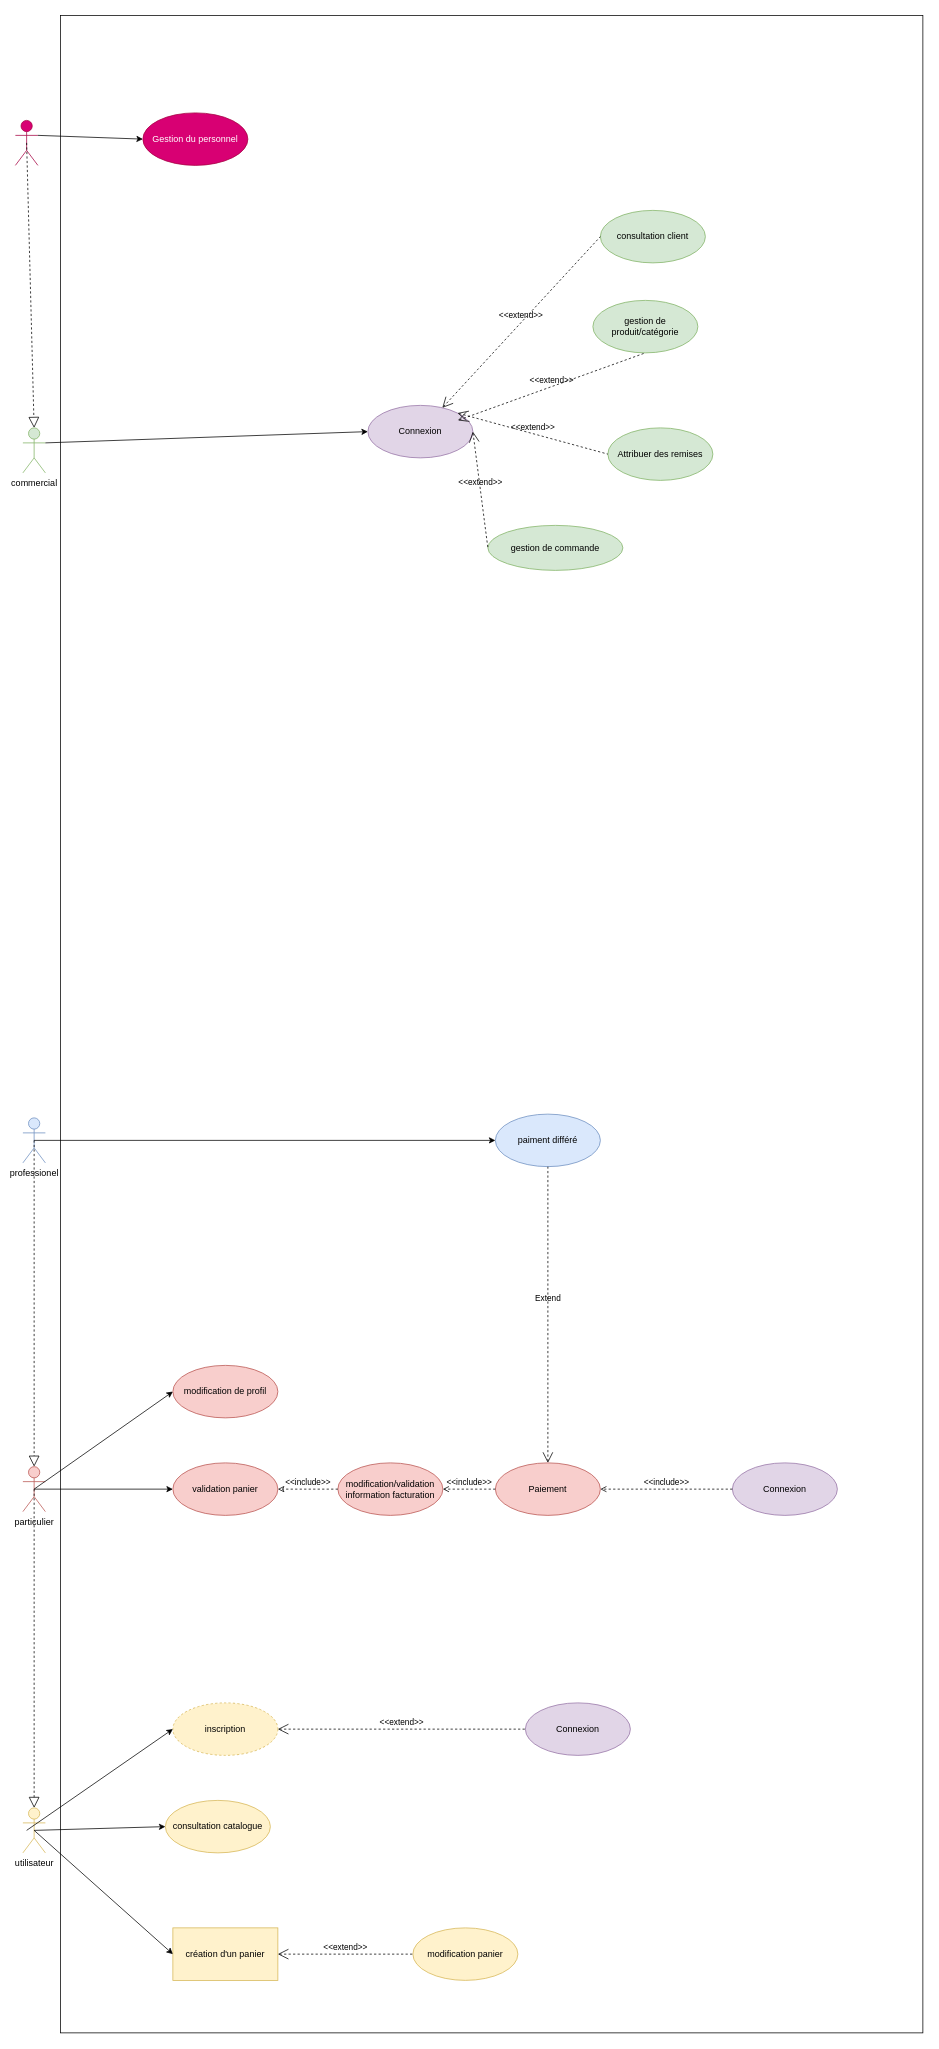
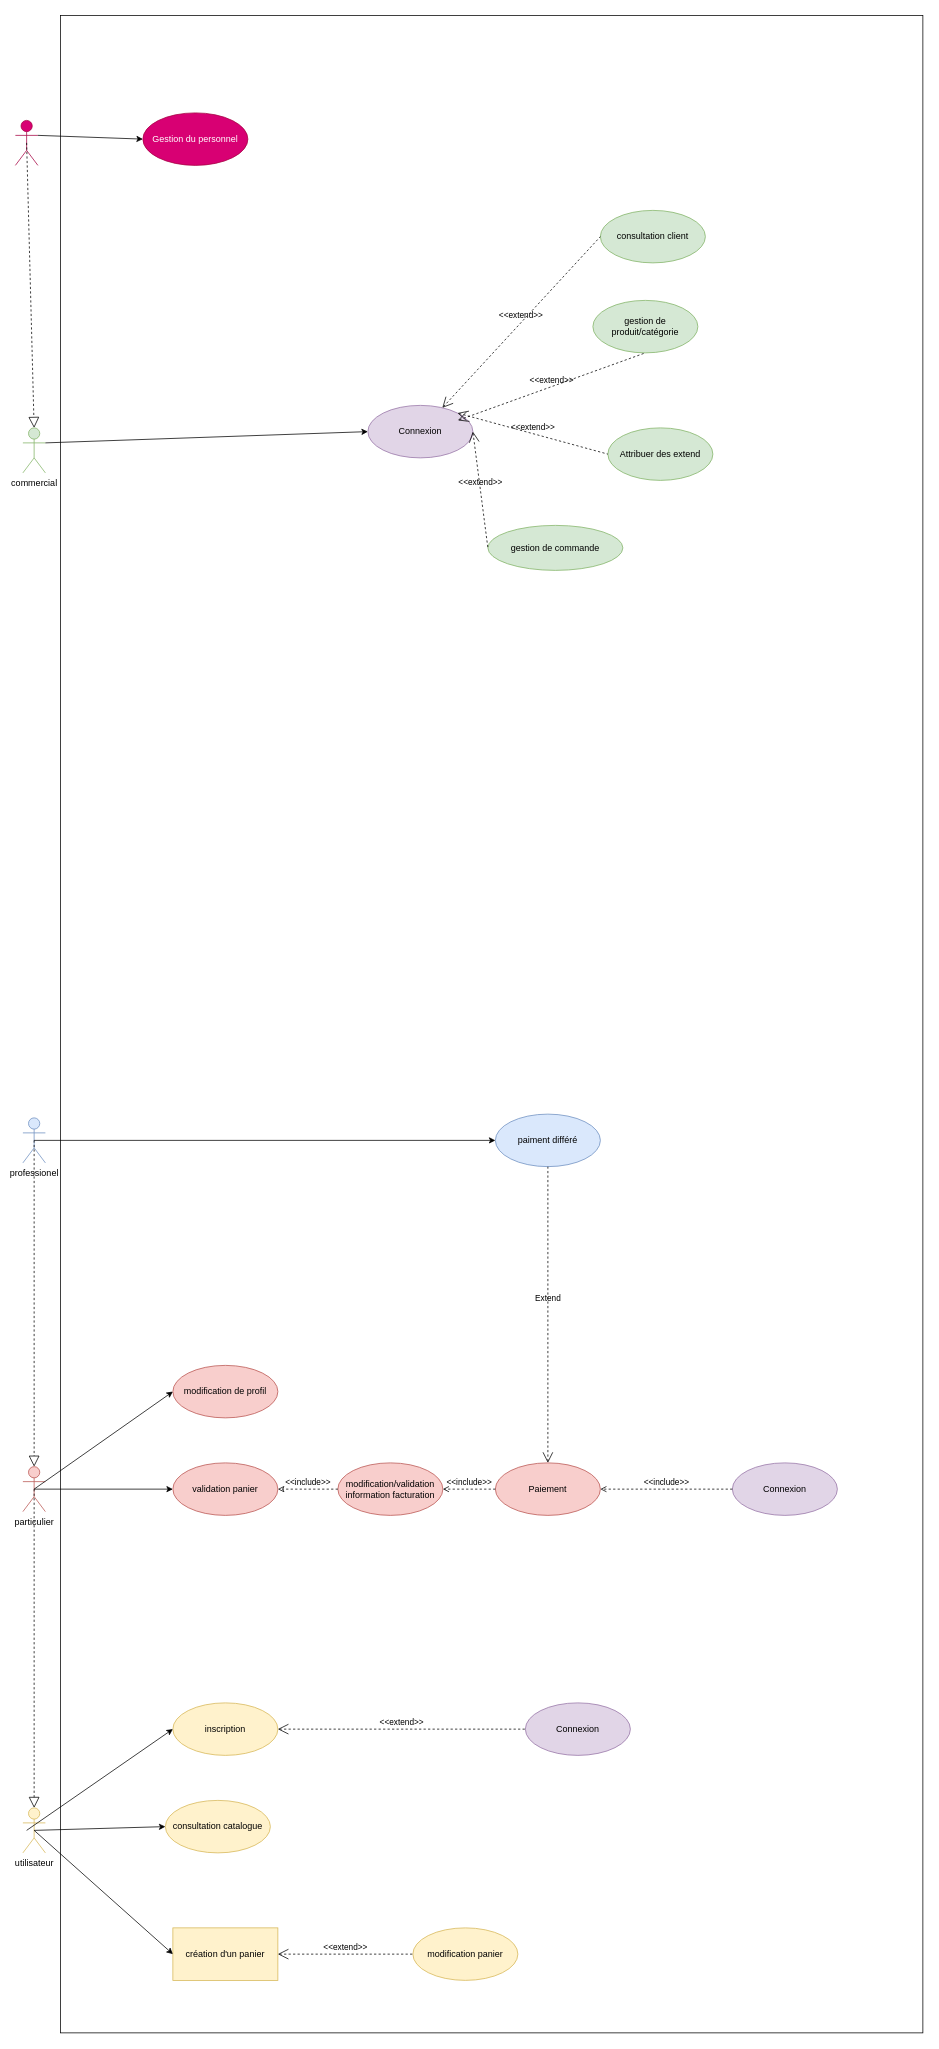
(660, 454) -> (660, 454)
(225, 1729) -> (225, 1729)
